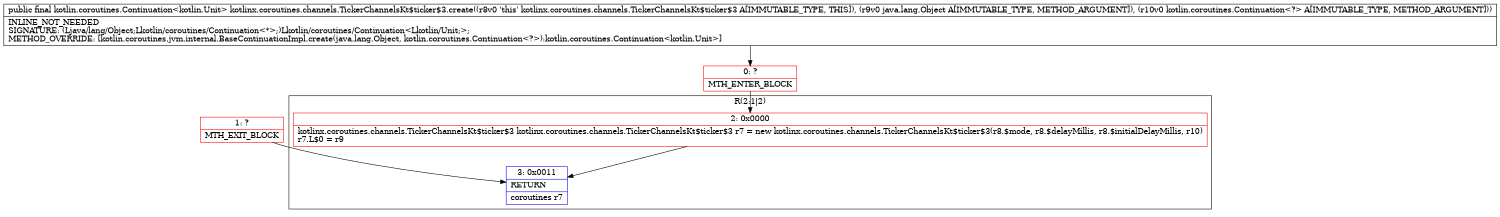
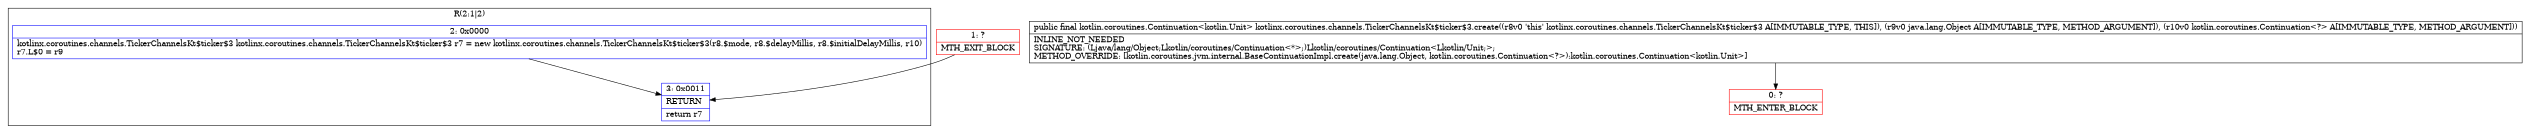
(750, 99) -> none
(750, 130) -> (470, 42)
(537, 198) -> (684, 114)
